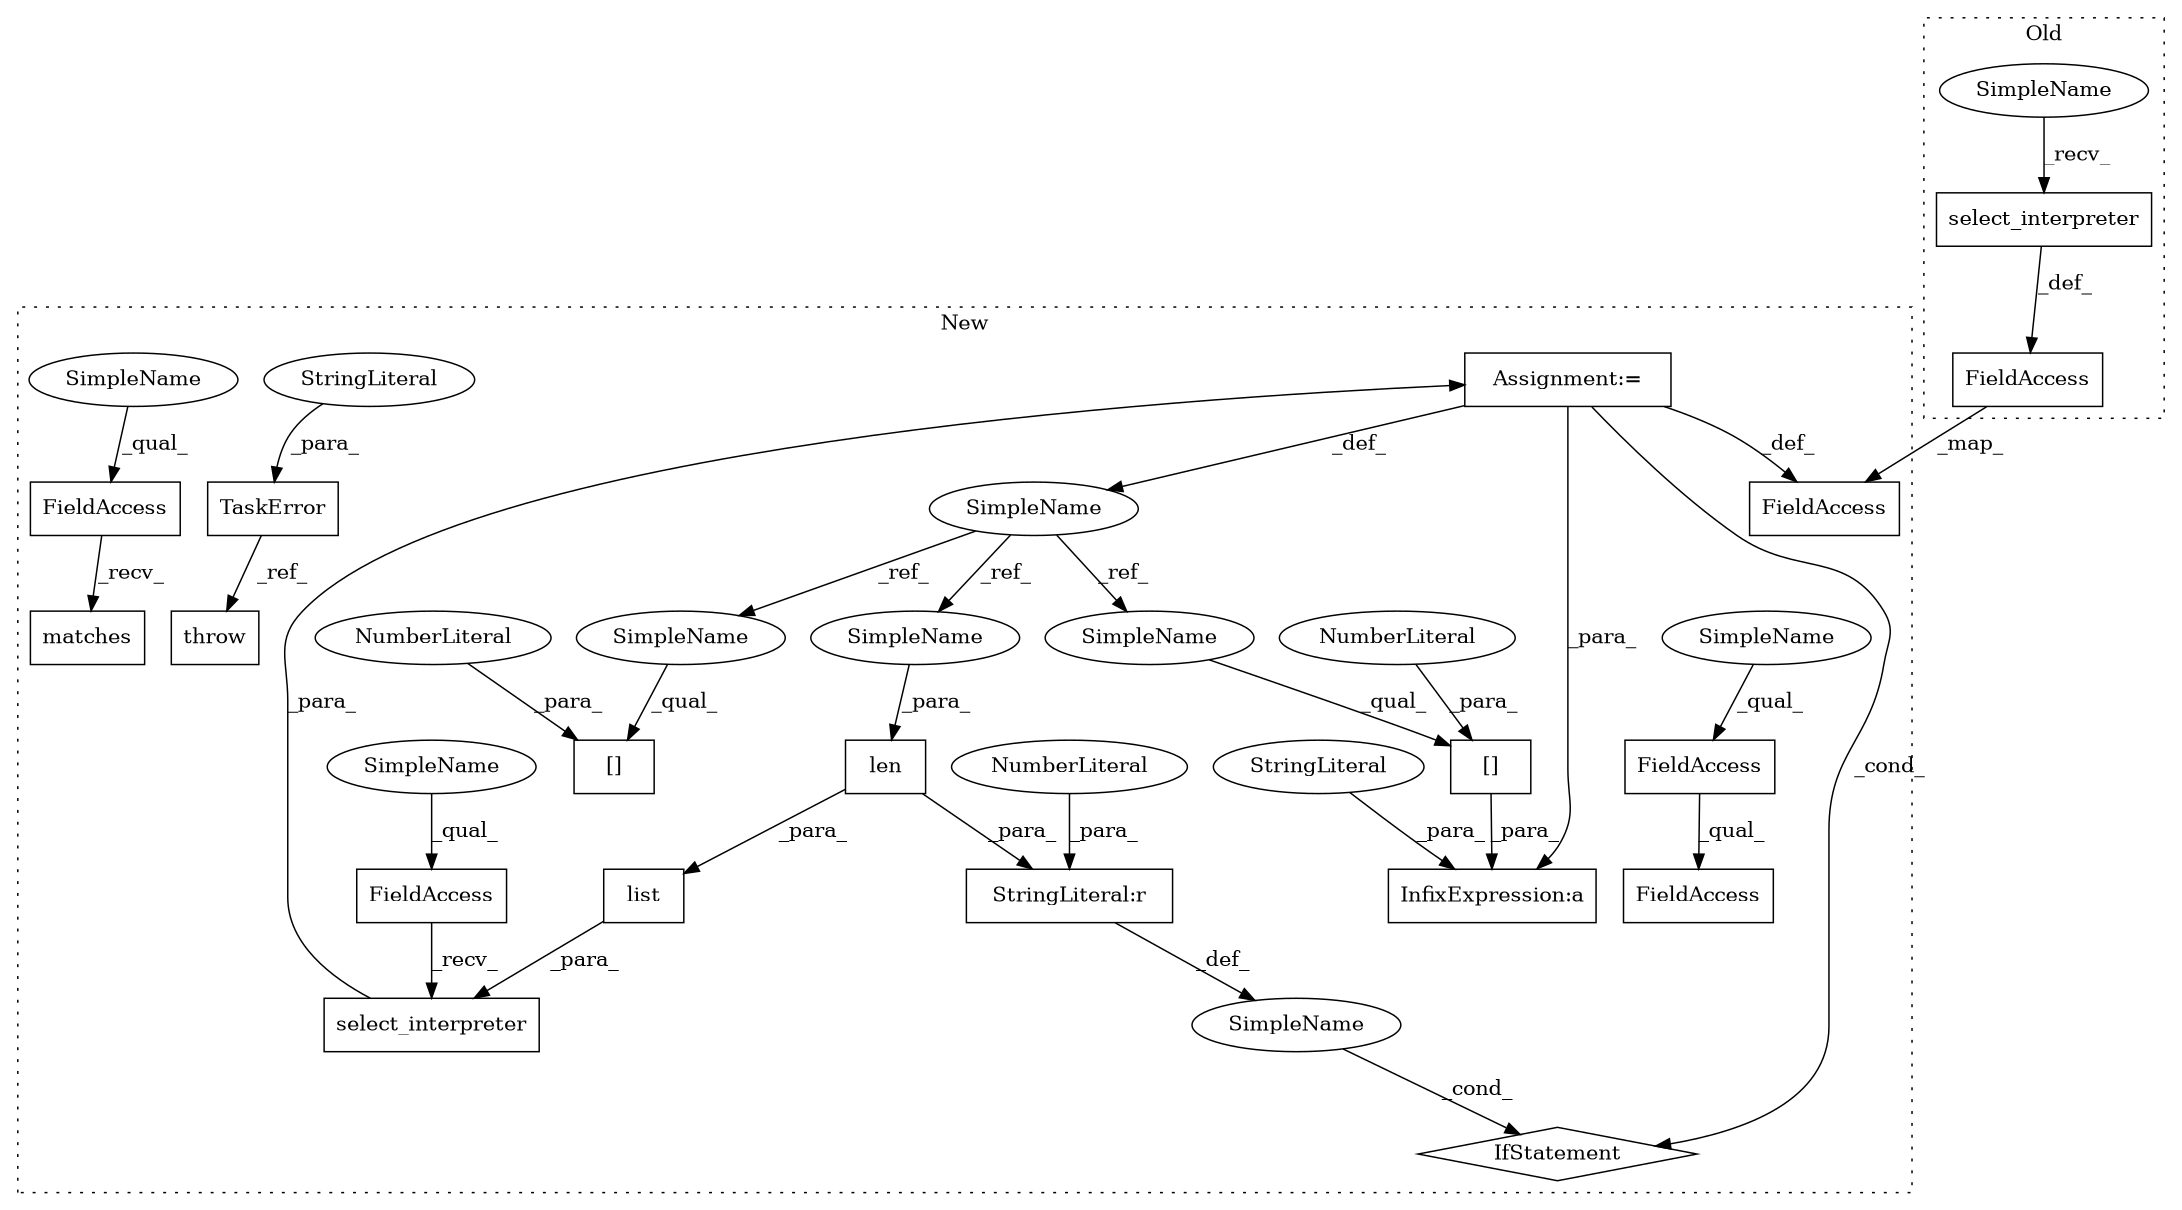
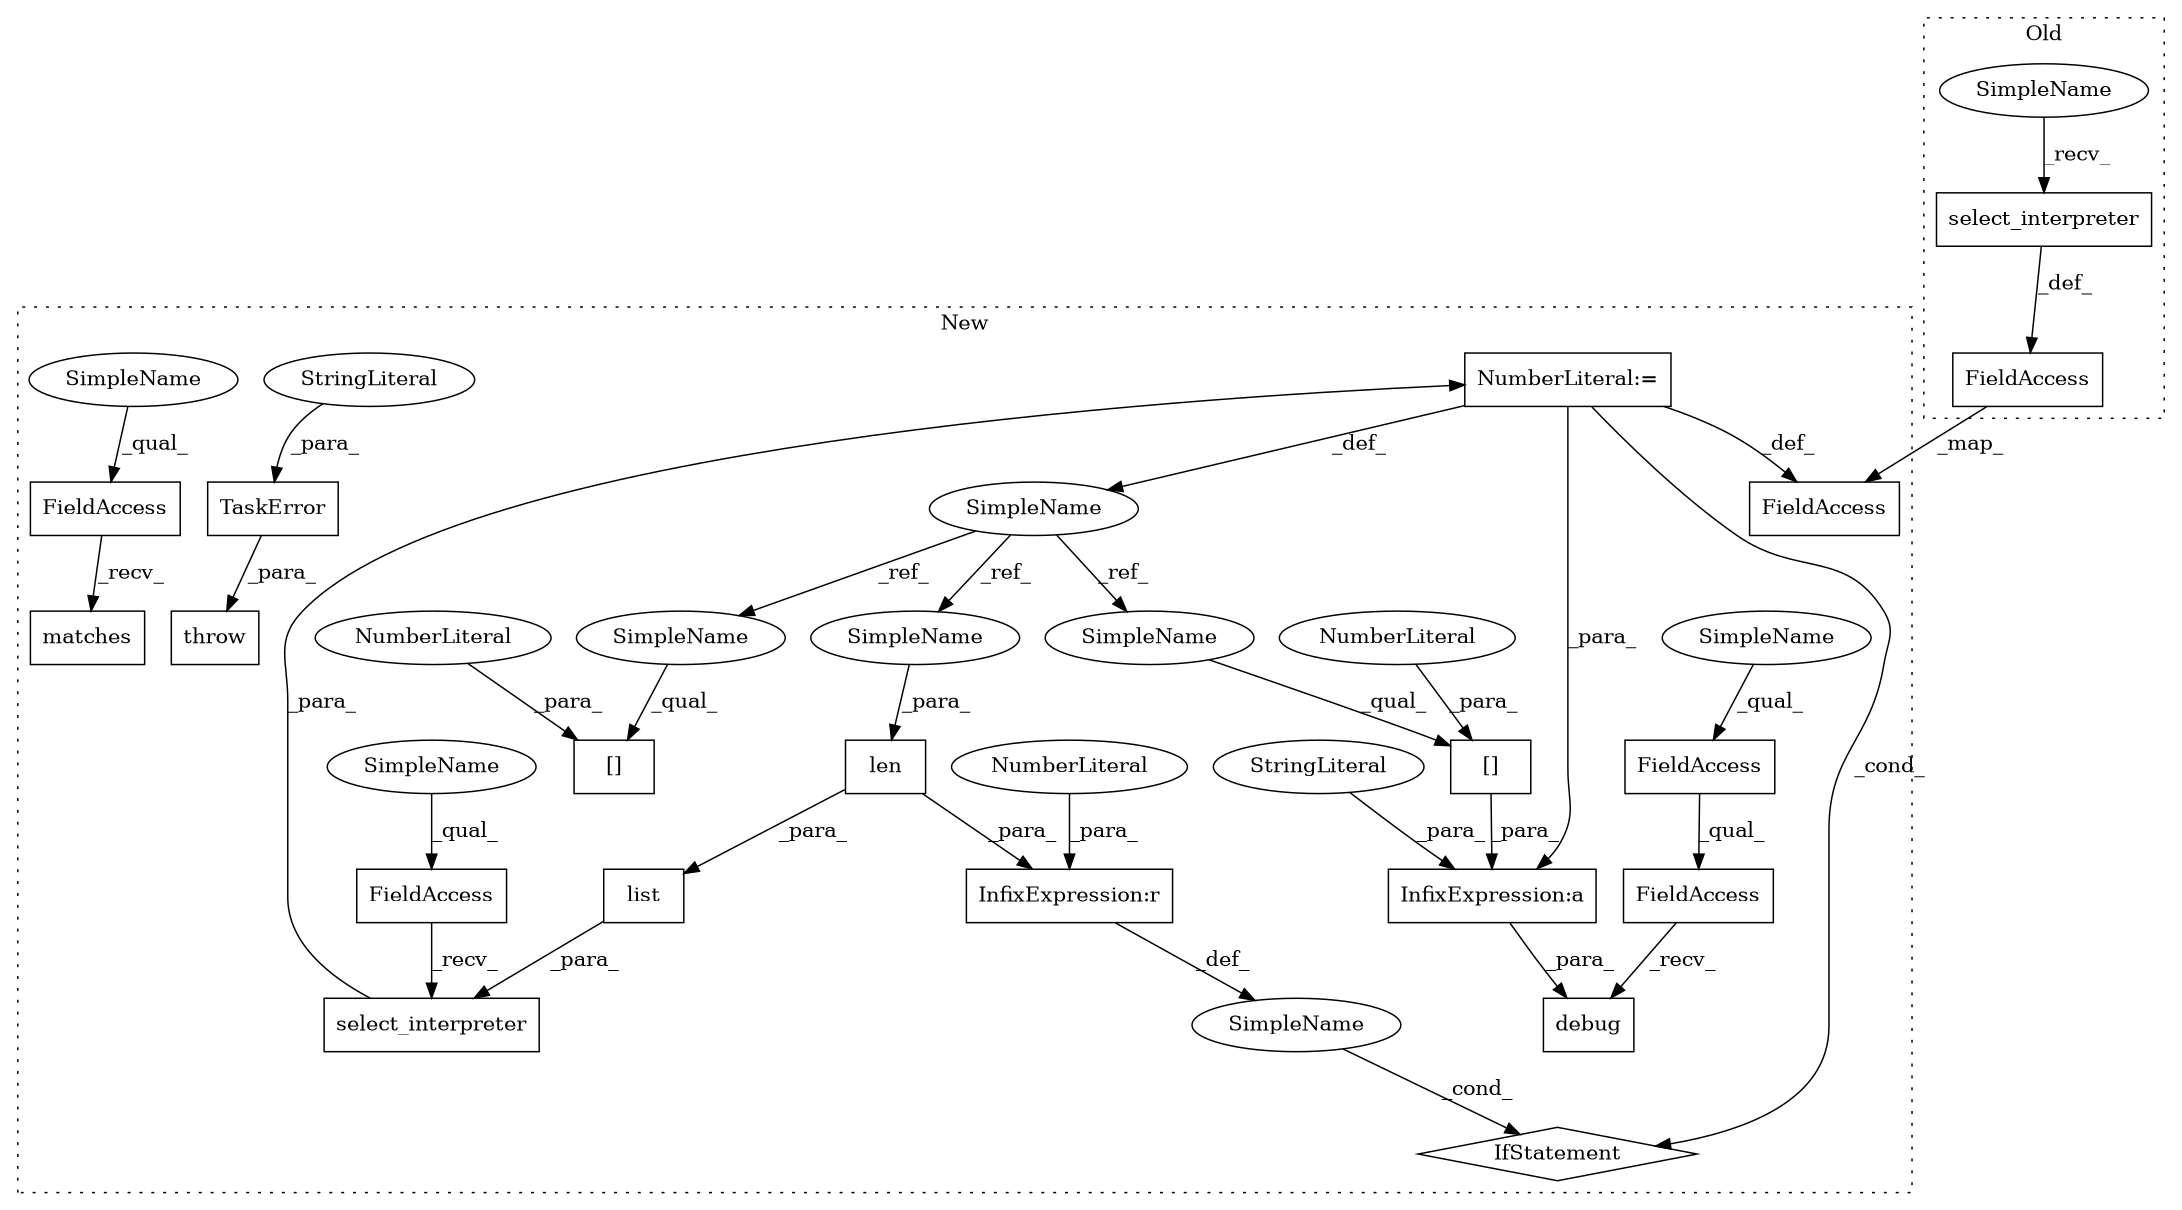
(1568, 380) -> (1568, 380)
(282, 573) -> (282, 573)
(1069, 896) -> (1069, 896)
none -> (1589, 1025)
